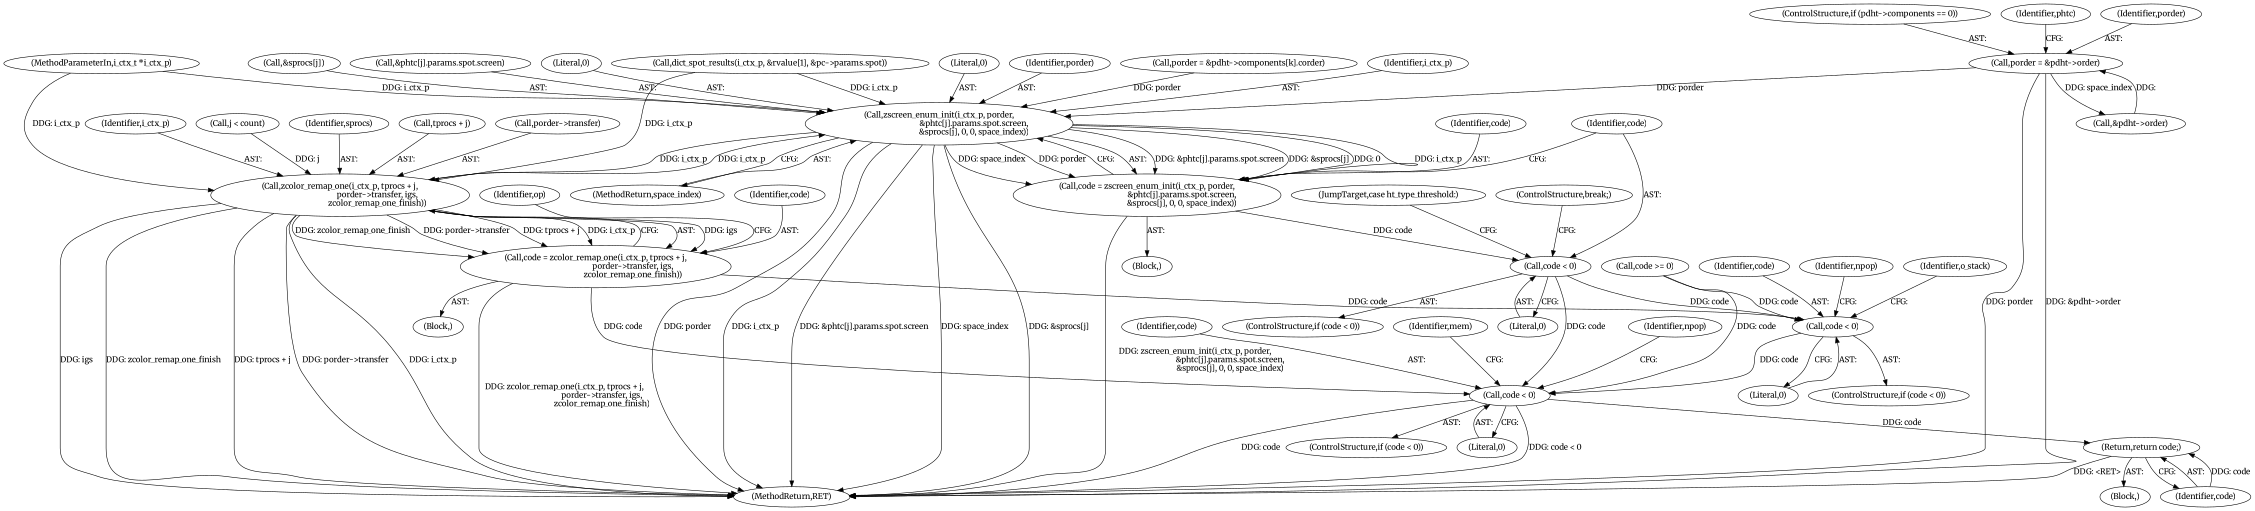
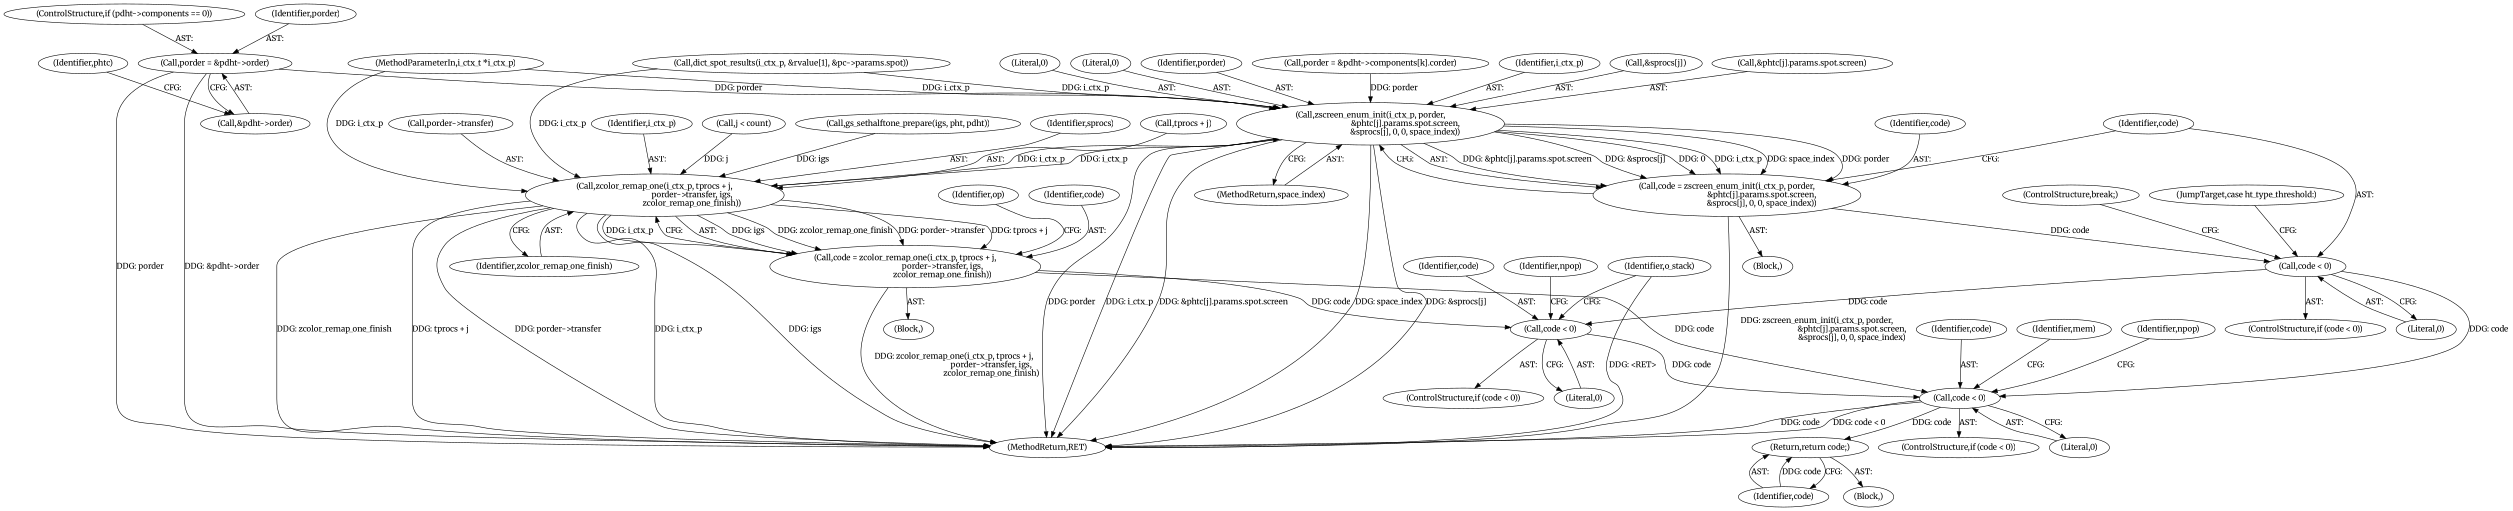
(2046, 36) -> (166, 93)
(2099, 88) -> (220, 88)
(2147, 88) -> (244, 88)
none -> (908, 124)
none -> (544, 267)
(1645, 267) -> none
(1485, 490) -> (1541, 431)
